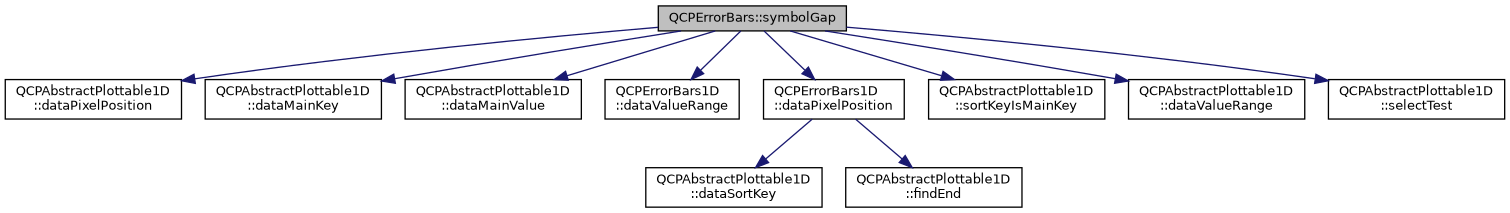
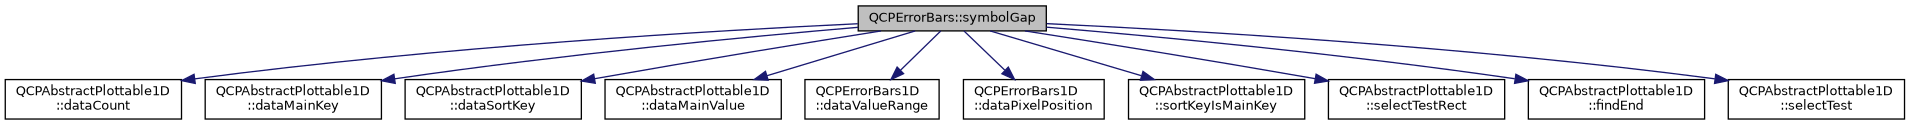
(93, 99) -> (93, 99)
(1217, 99) -> (1417, 99)
(789, 139) -> (738, 54)
(879, 139) -> (1281, 50)
